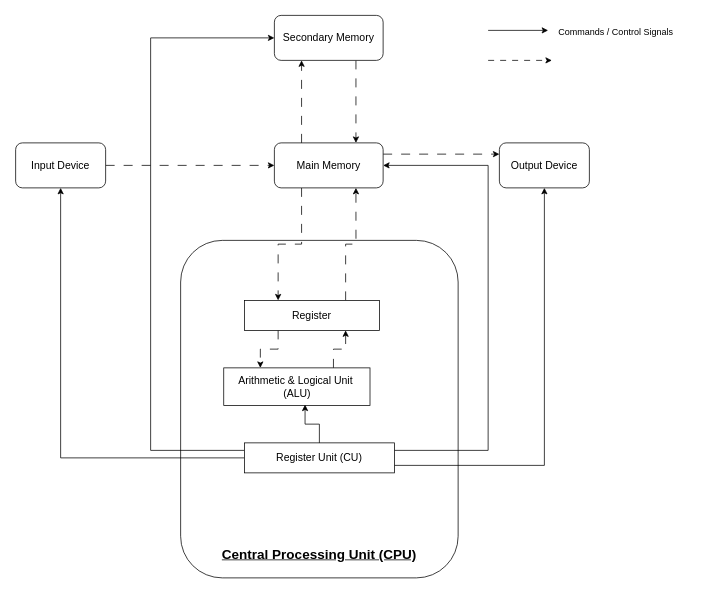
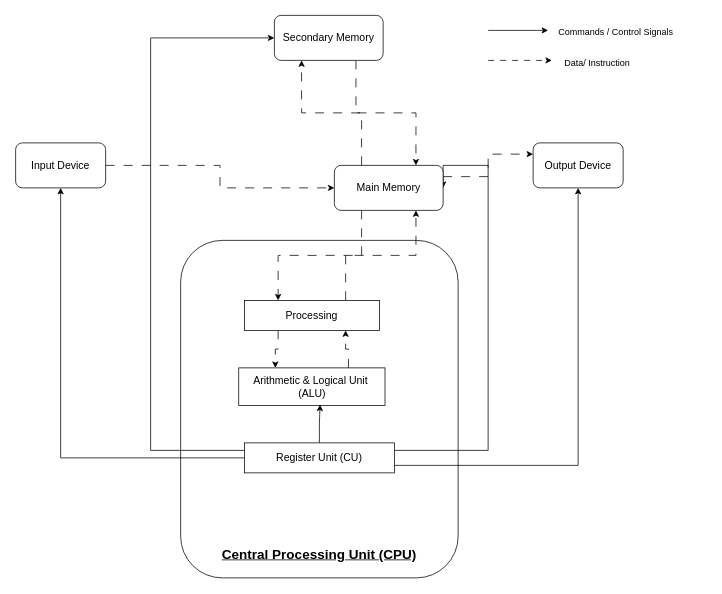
none -> (634, 68)
(329, 165) -> (389, 188)
(544, 165) -> (578, 165)
(312, 315) -> (312, 315)
(297, 387) -> (312, 387)
